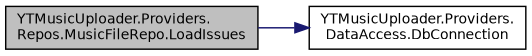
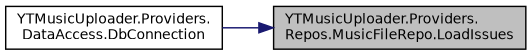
(276, 28) -> (241, 28)
